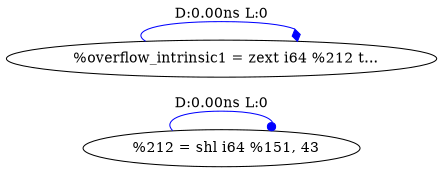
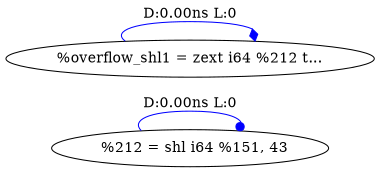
(222, 59) -> (190, 59)
